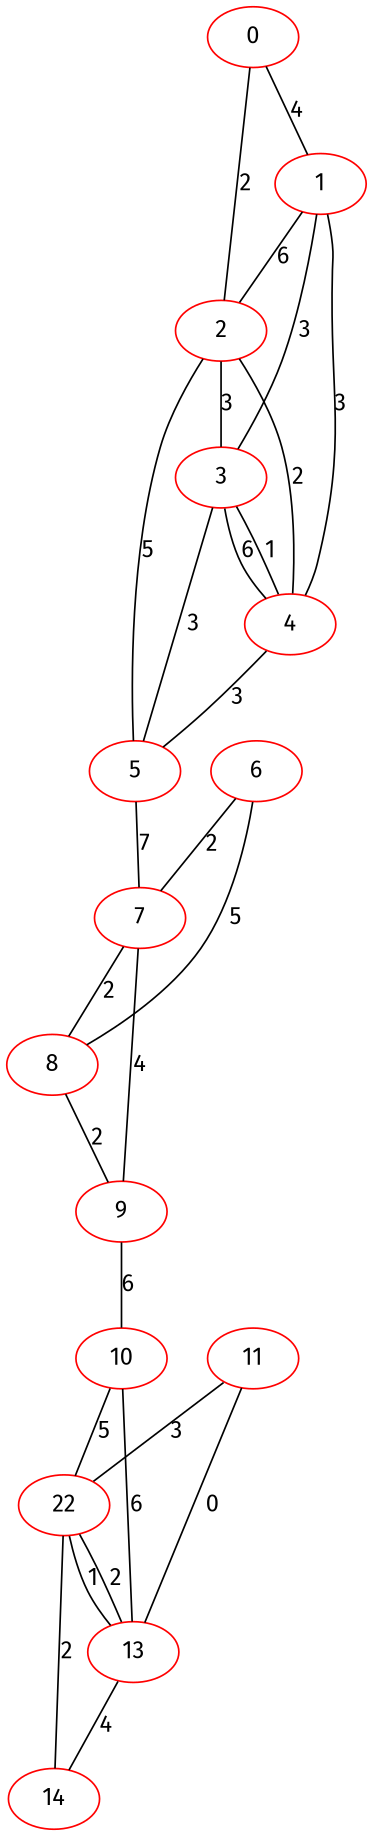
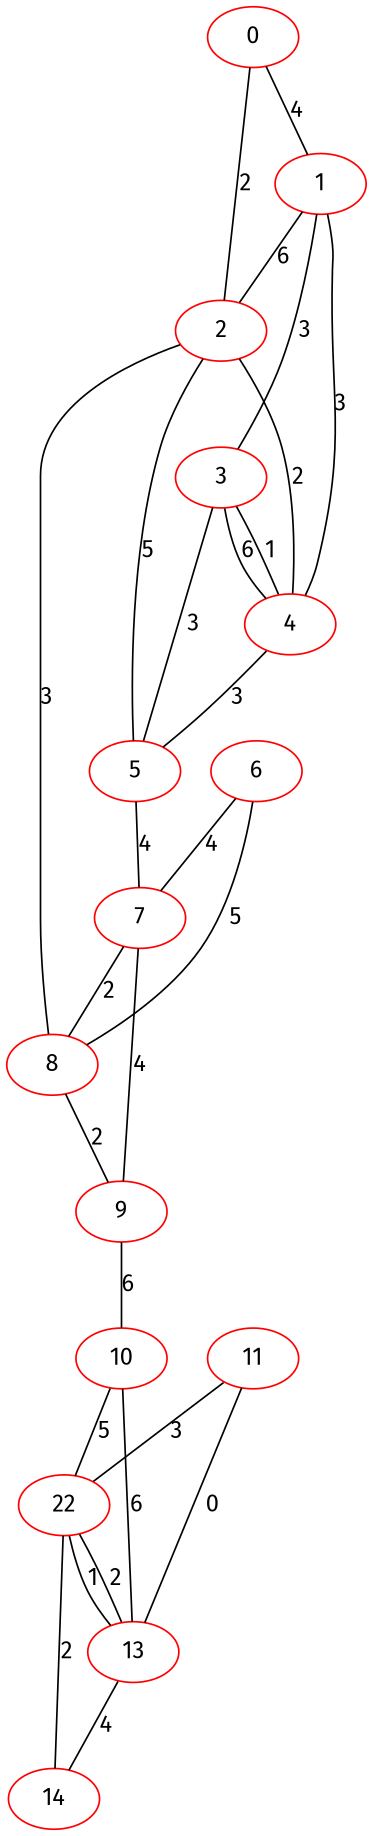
(221, 404) -> (40, 653)
(145, 845) -> (145, 845)
(212, 845) -> (212, 845)
